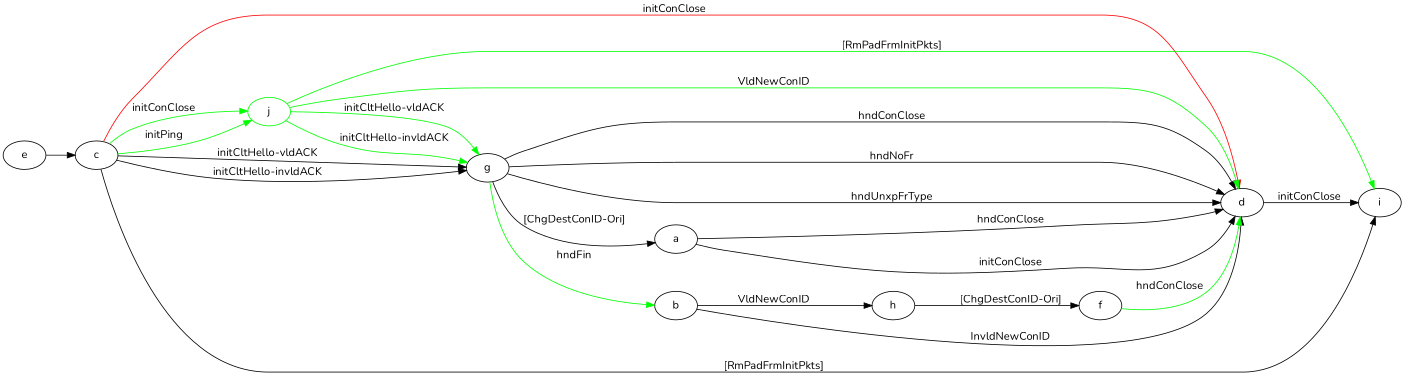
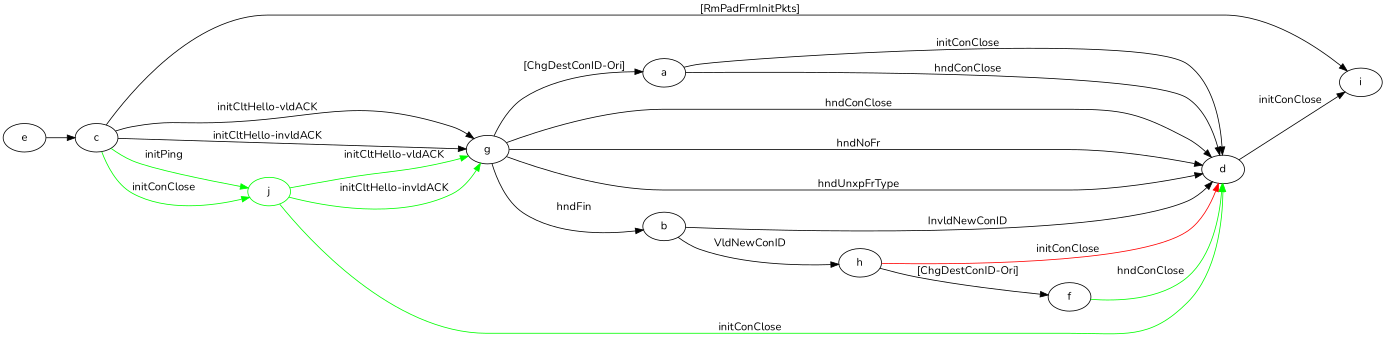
(691, 15) -> (1061, 259)
(857, 51) -> none
(775, 82) -> (752, 327)
(541, 275) -> (549, 225)
